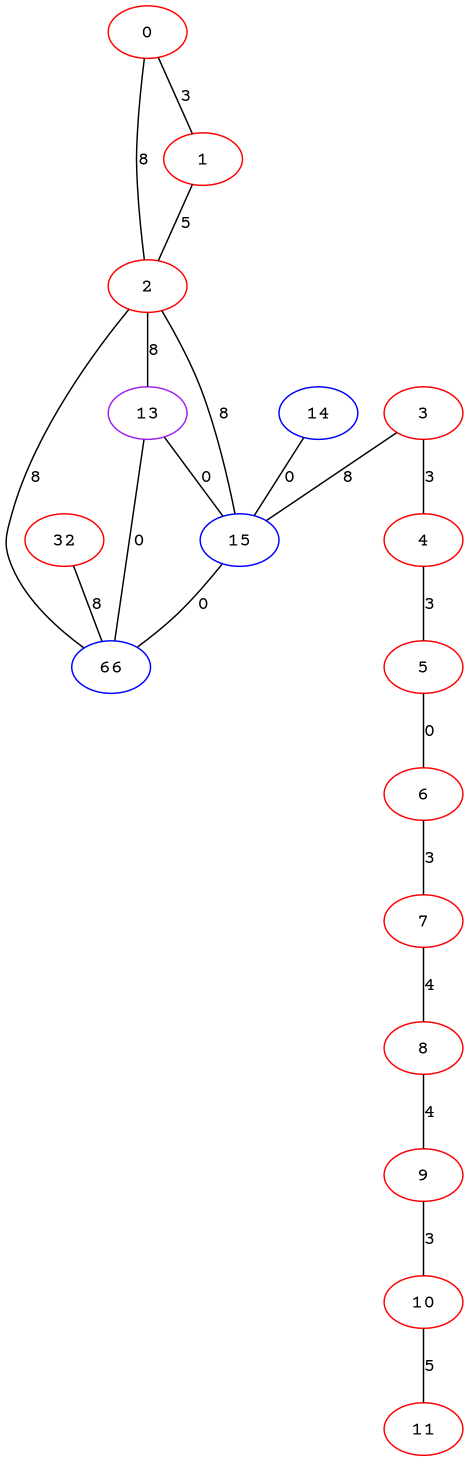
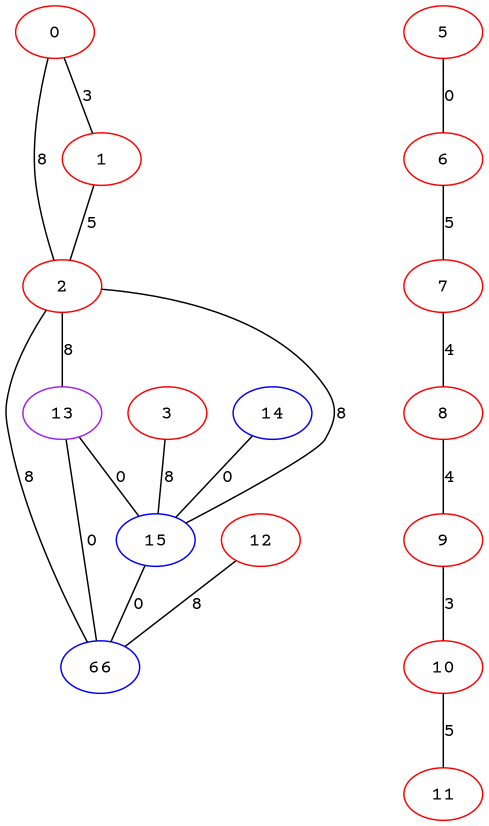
(64, 540) -> (261, 540)
(424, 540) -> none
(430, 858) -> (450, 223)
